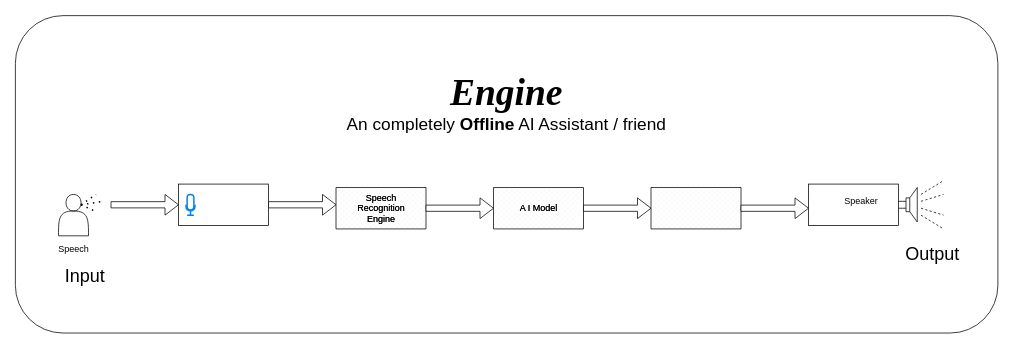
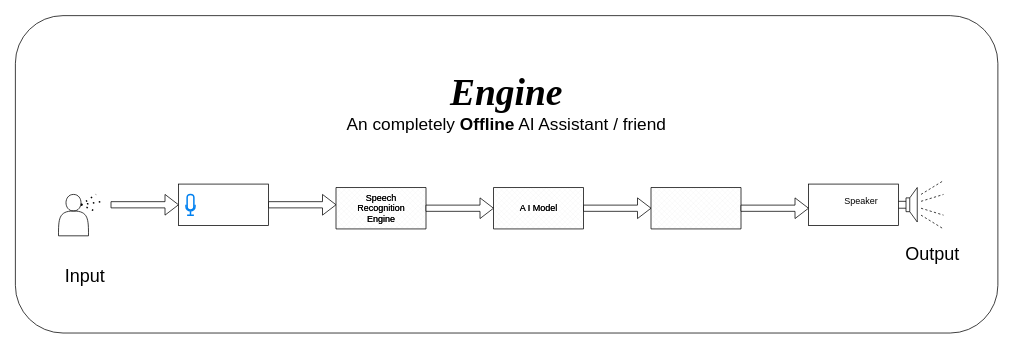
(74, 249) -> none
